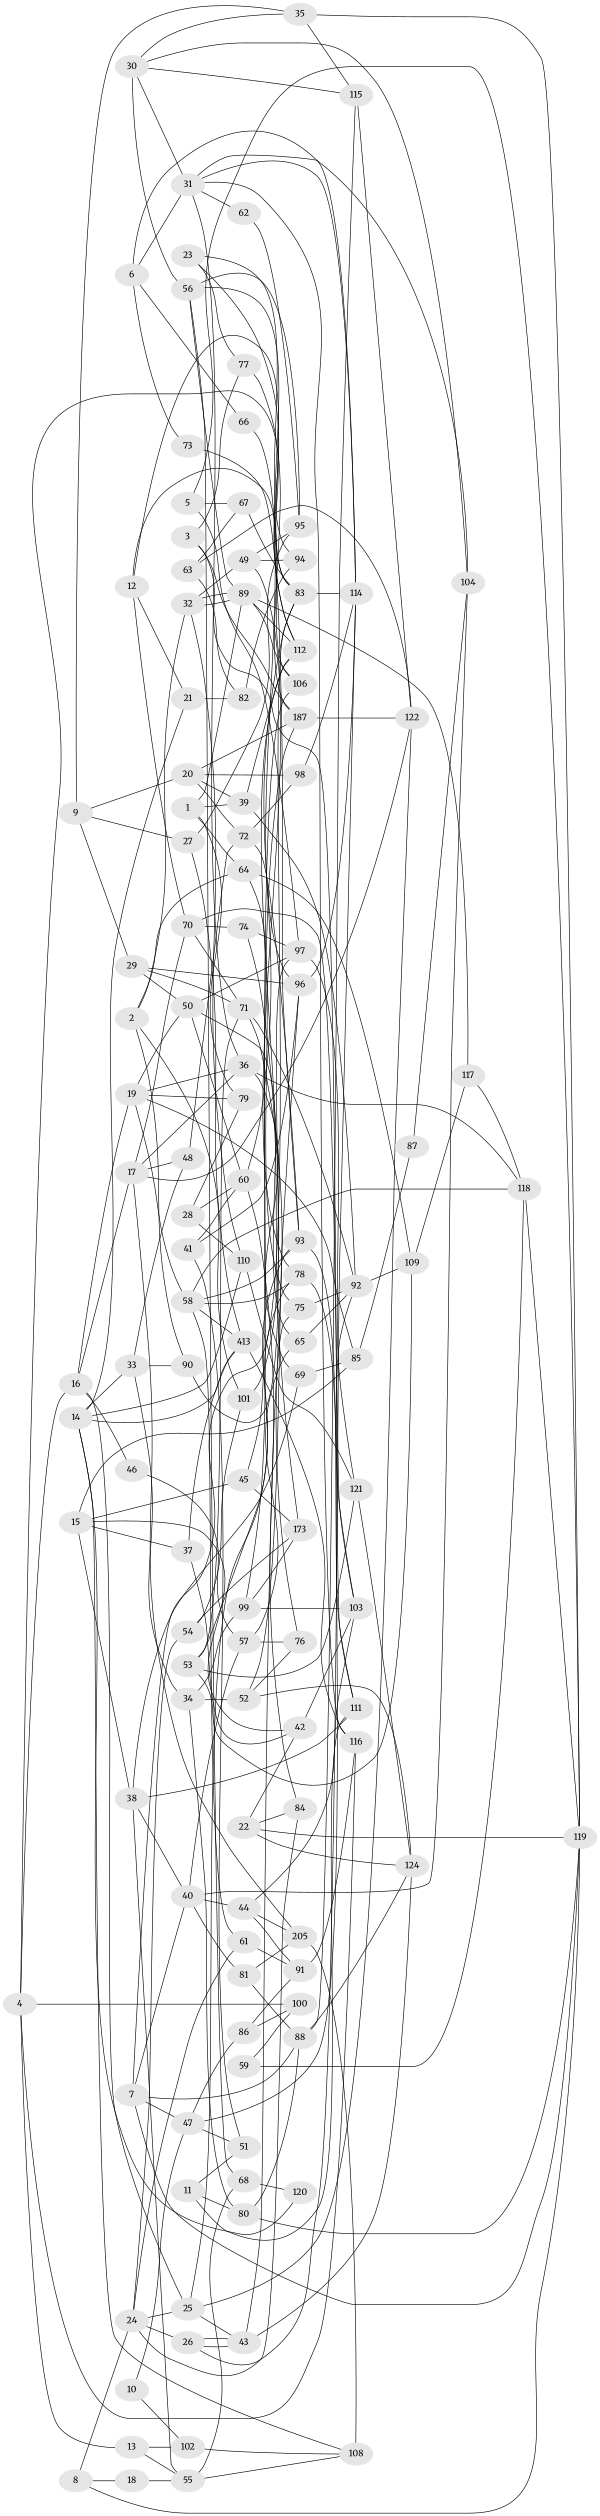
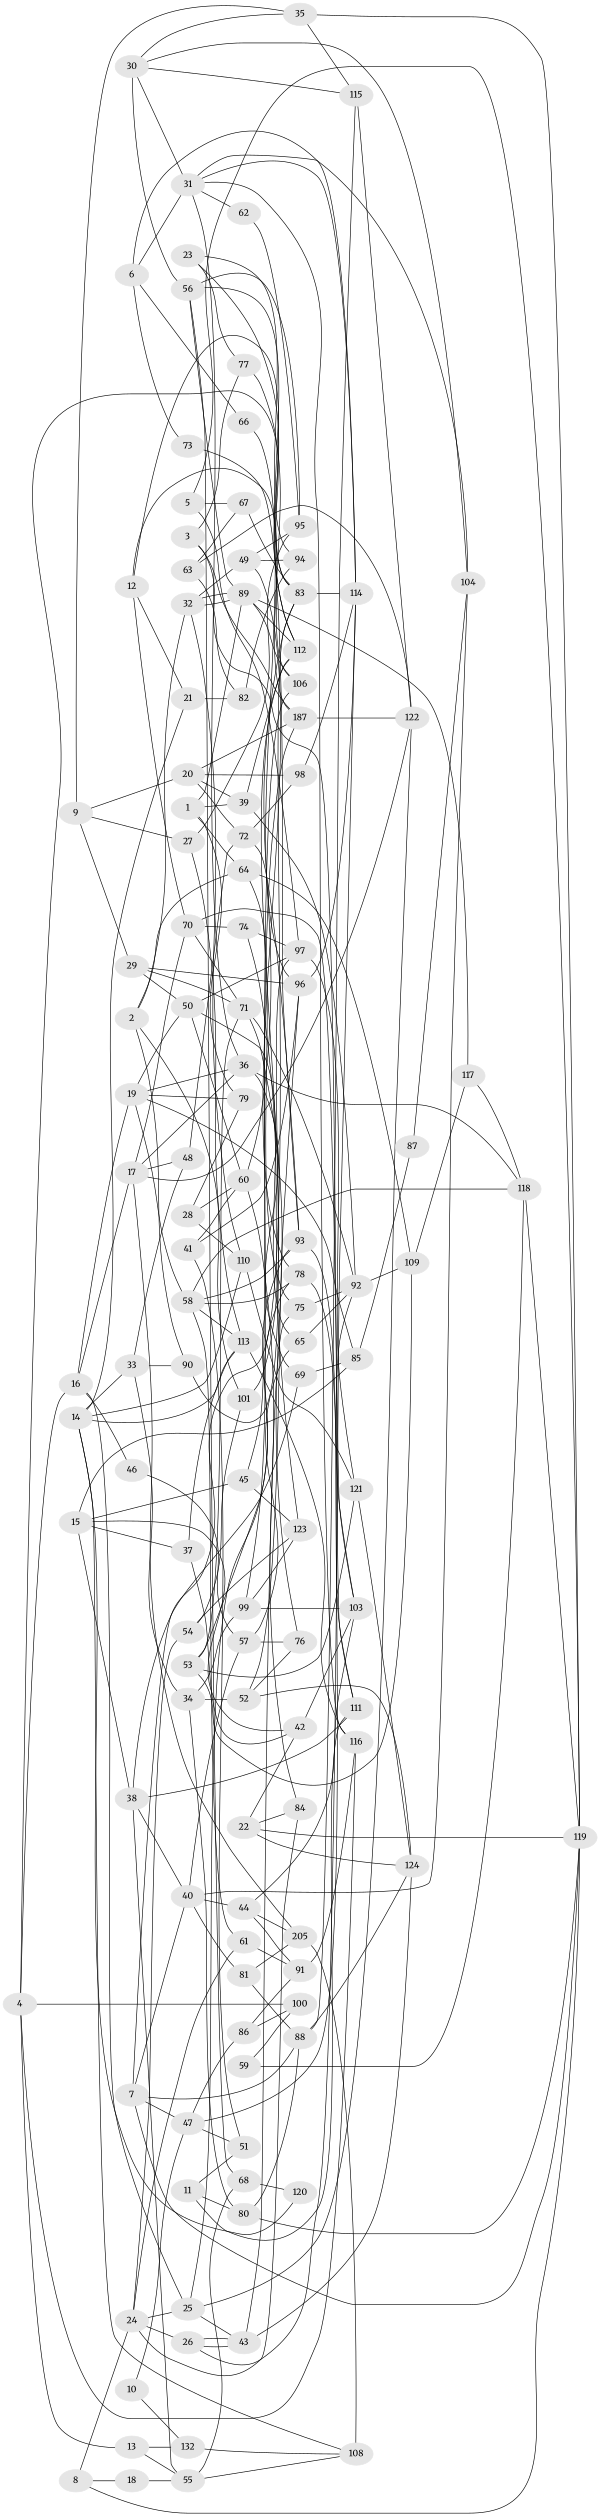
(244, 1342) -> (244, 1342)
(300, 1530) -> (300, 1530)
(188, 2447) -> (188, 2447)
